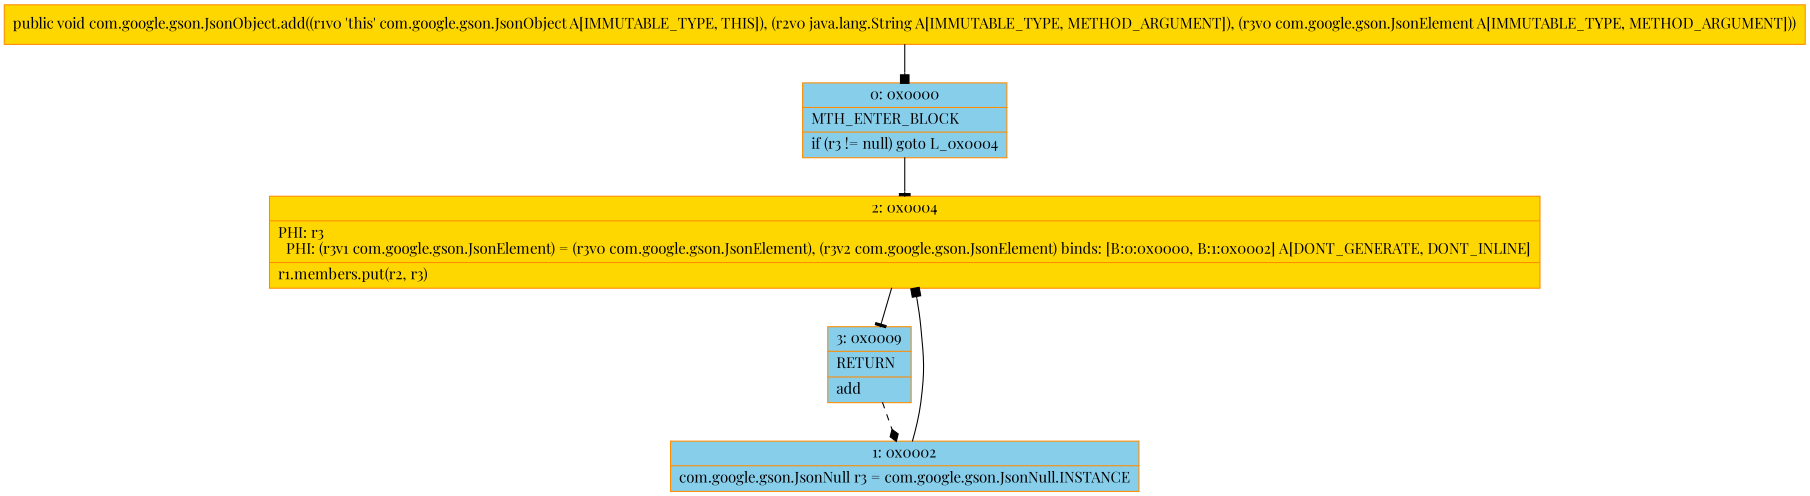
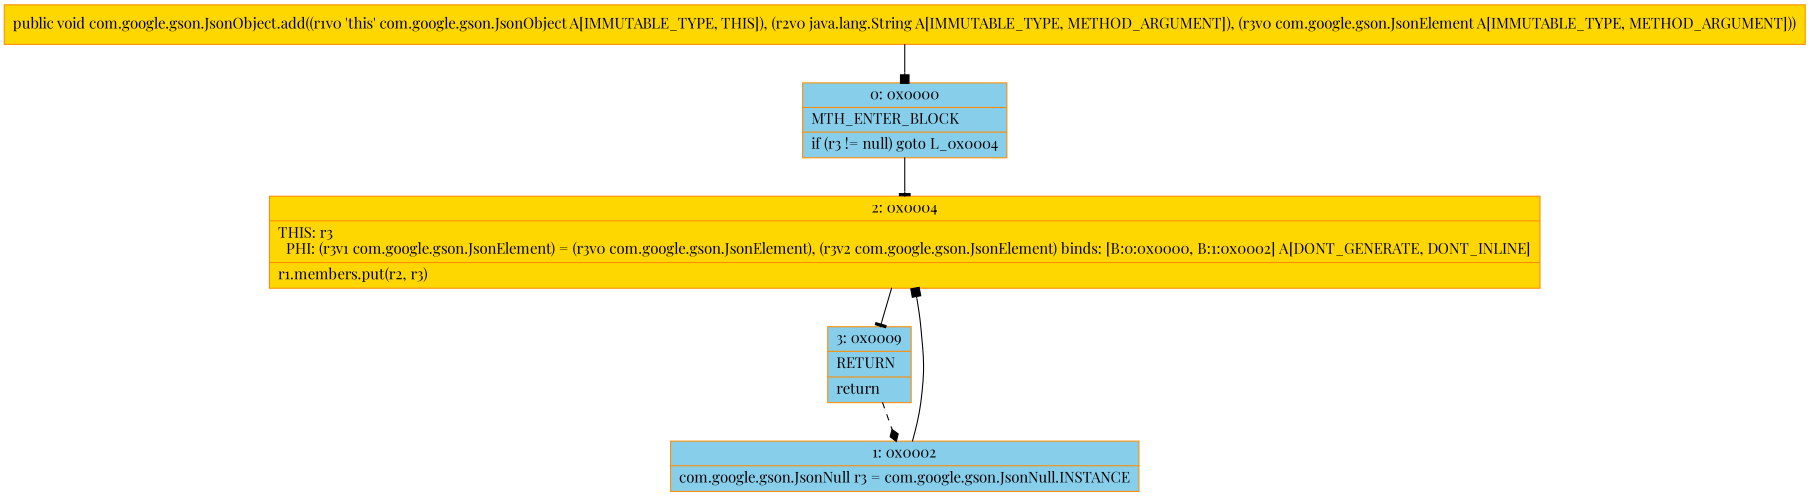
(303, 233) -> (307, 233)
(849, 389) -> (858, 389)
